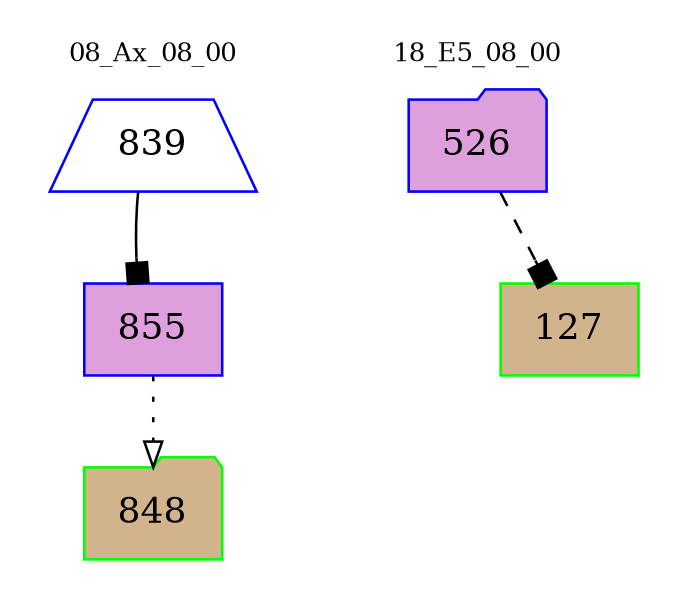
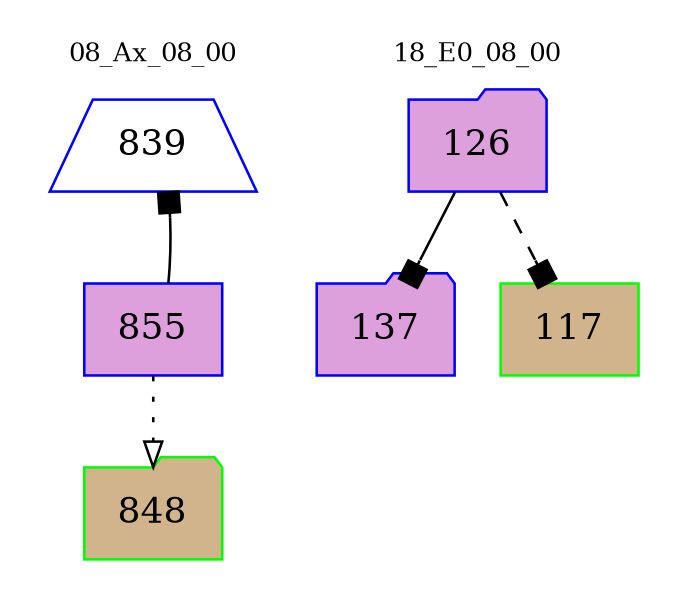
(478, 55) -> (478, 55)
(478, 146) -> (478, 146)
(136, 225) -> (170, 251)
none -> (386, 329)
(570, 329) -> (570, 329)
